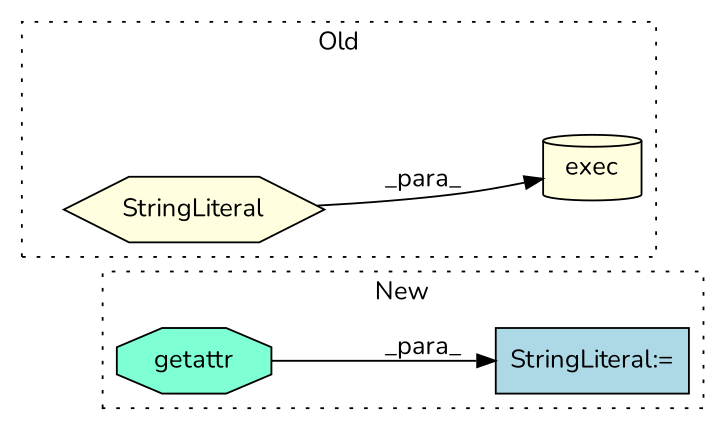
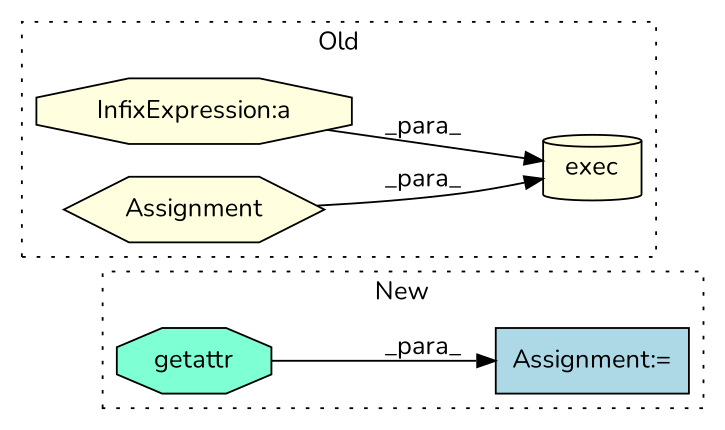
none -> (194, 111)
(194, 210) -> (194, 210)
(592, 361) -> (592, 361)
